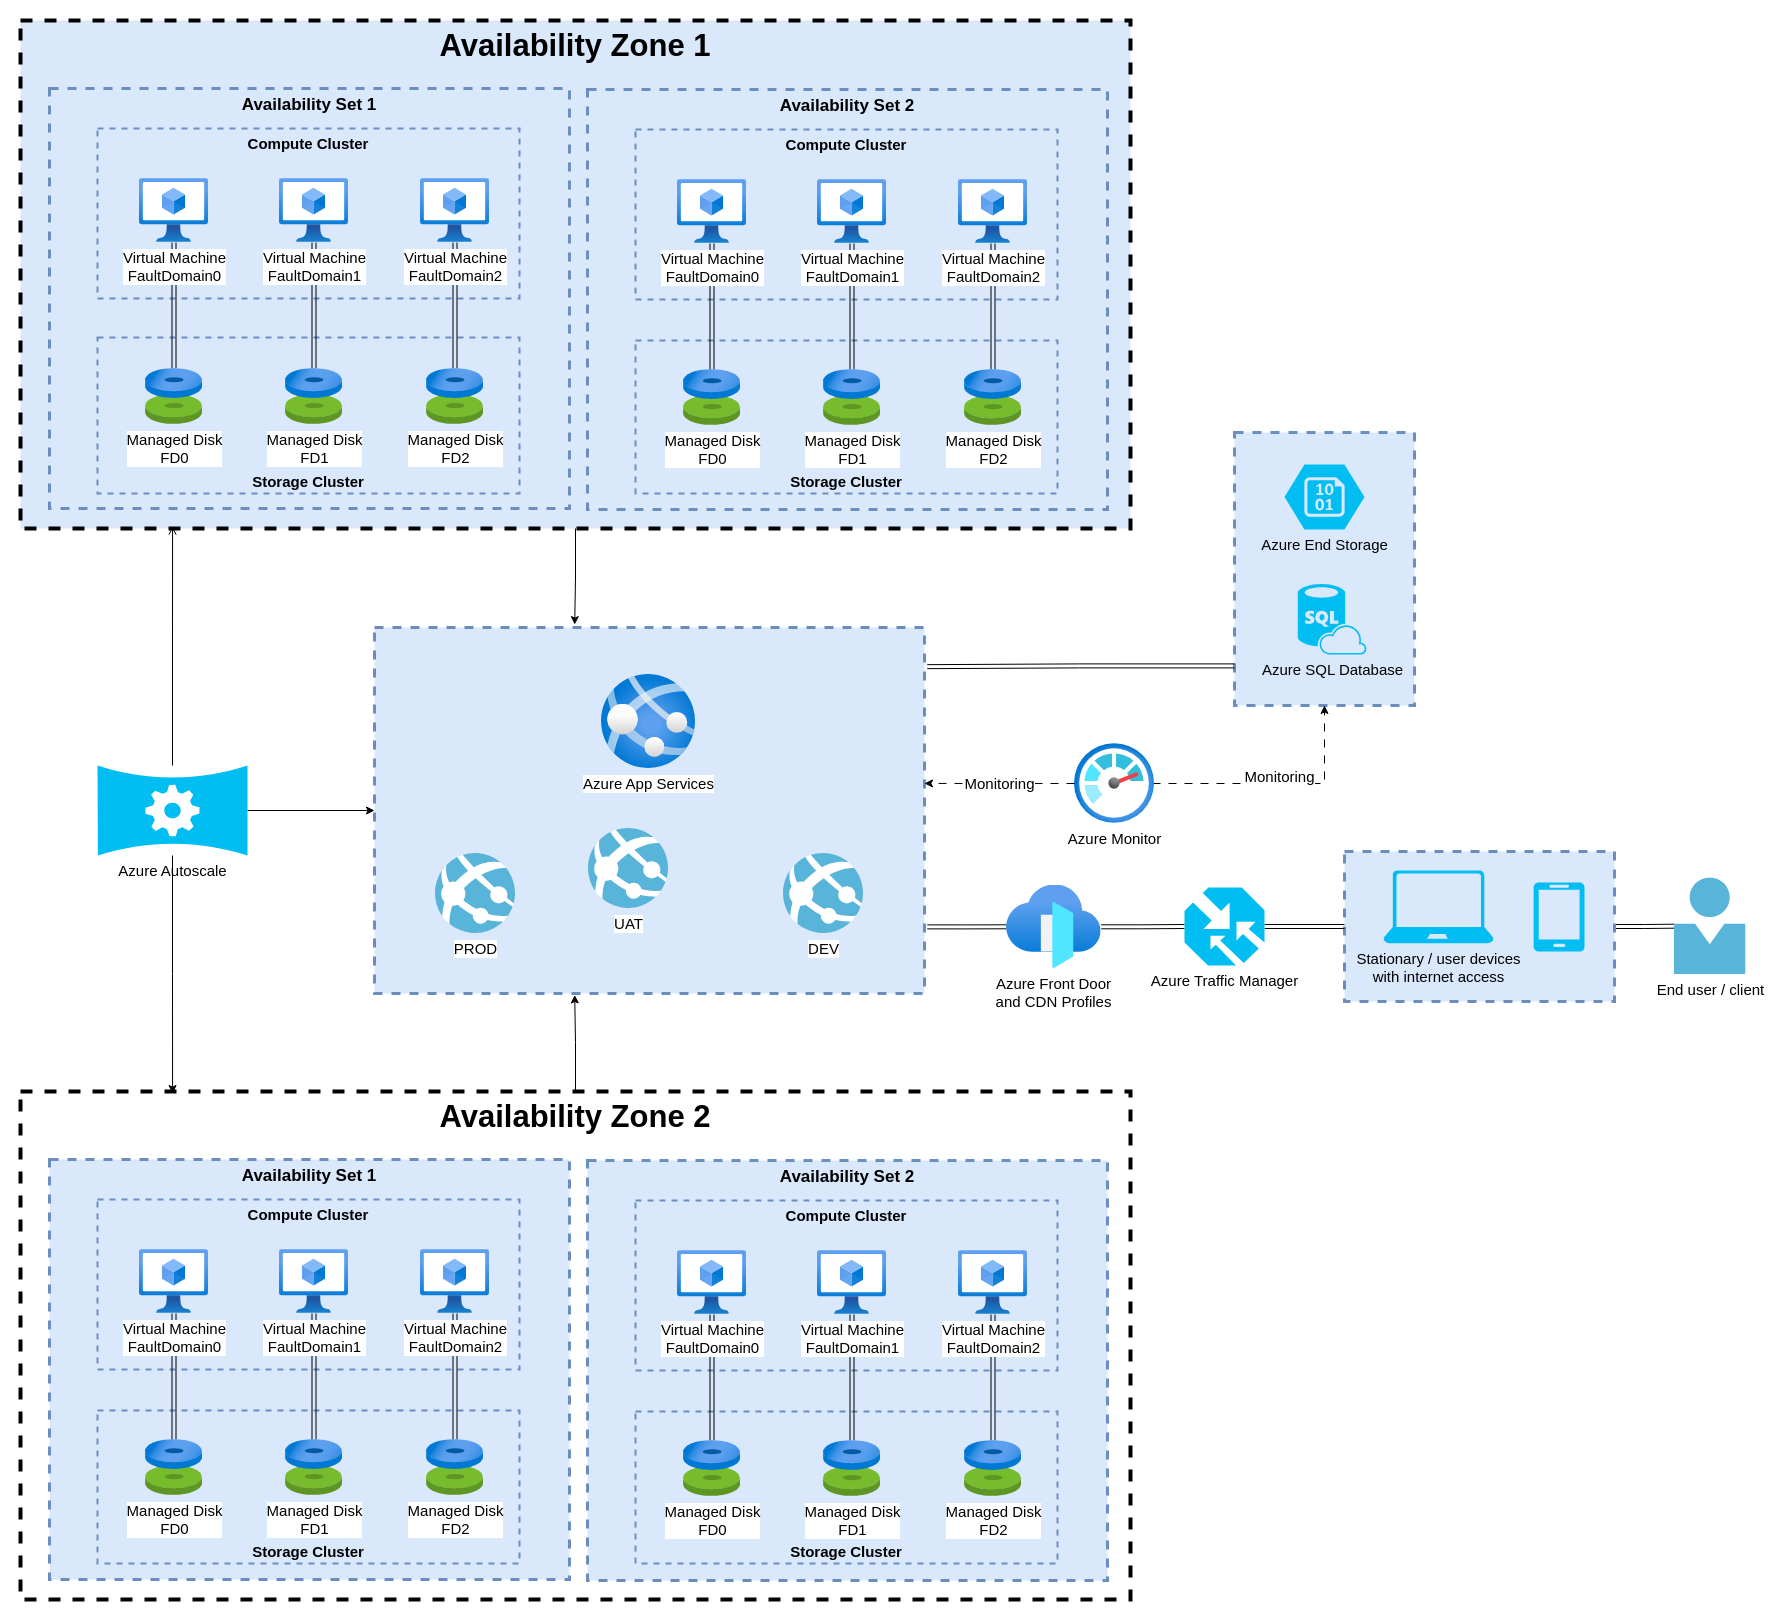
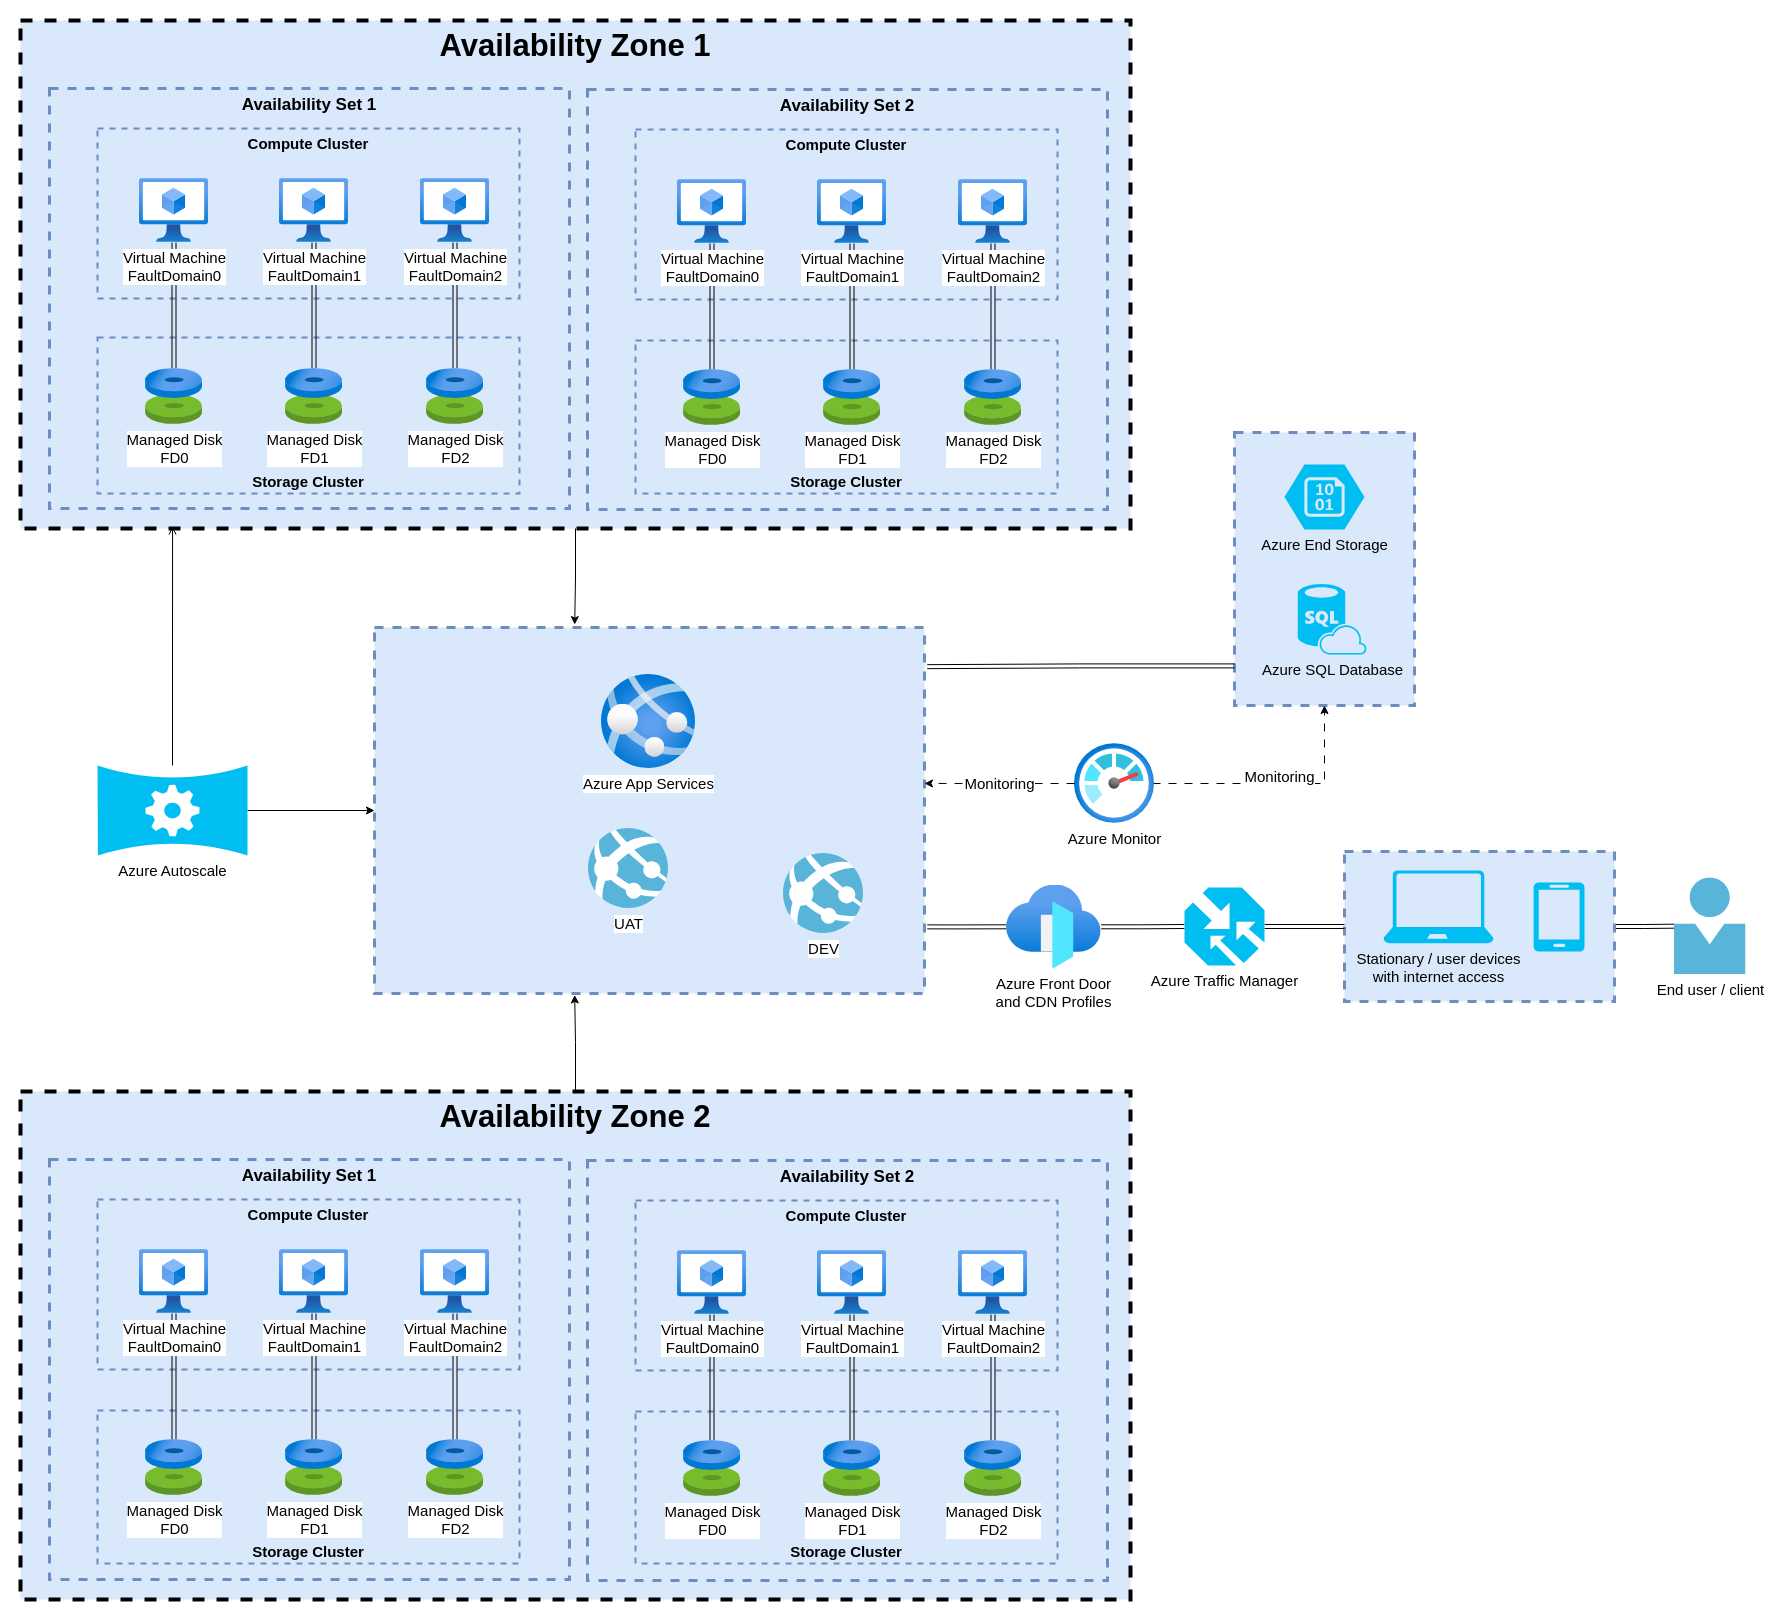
(476, 894) -> none
(173, 971) -> none
(576, 1346) -> (576, 1346)
